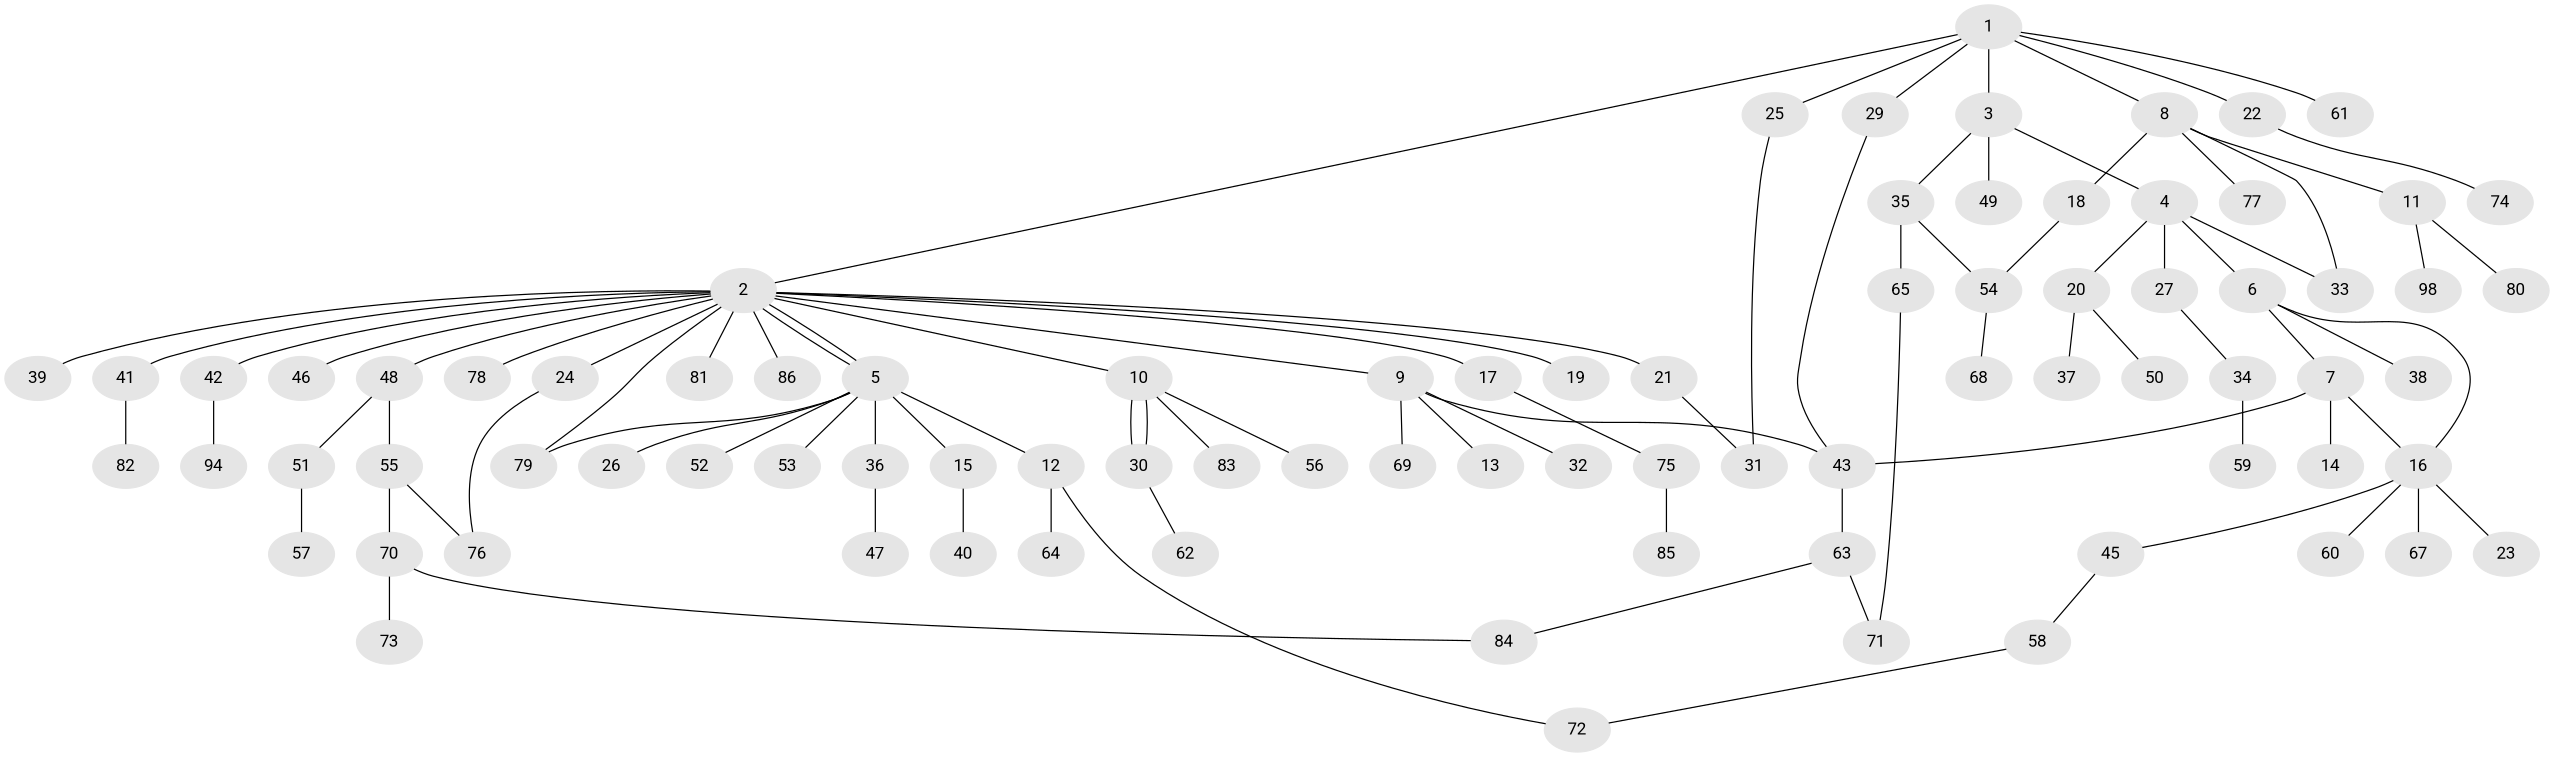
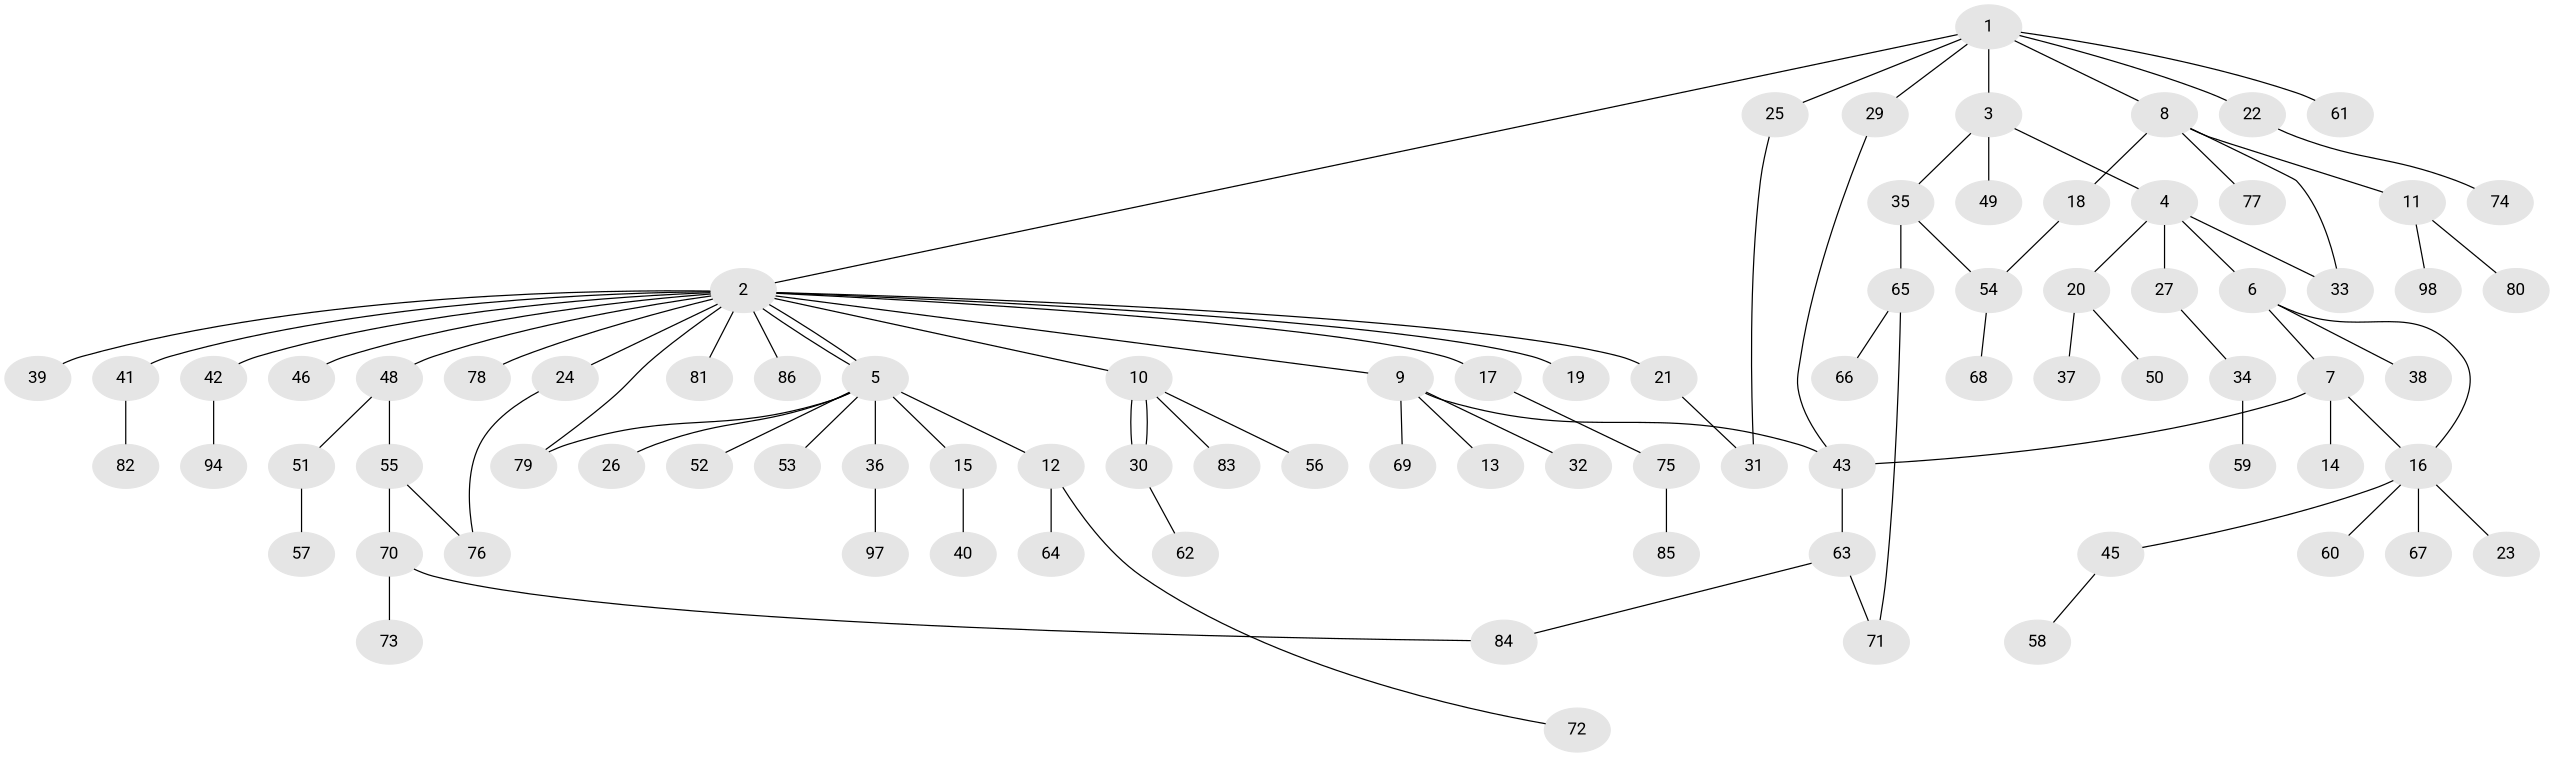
none -> (1845, 378)
(875, 554) -> (875, 554)
(1808, 686) -> none
